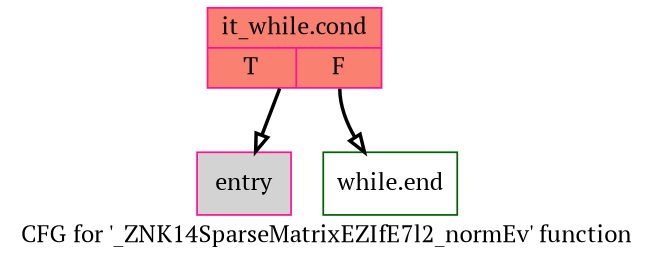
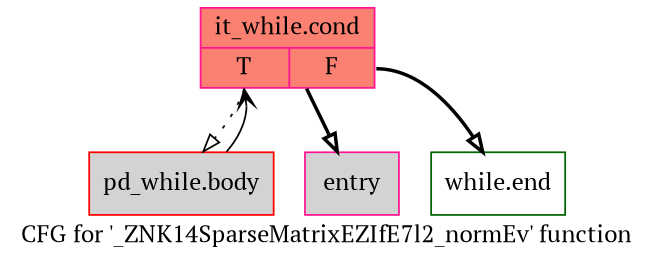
none -> (181, 184)
